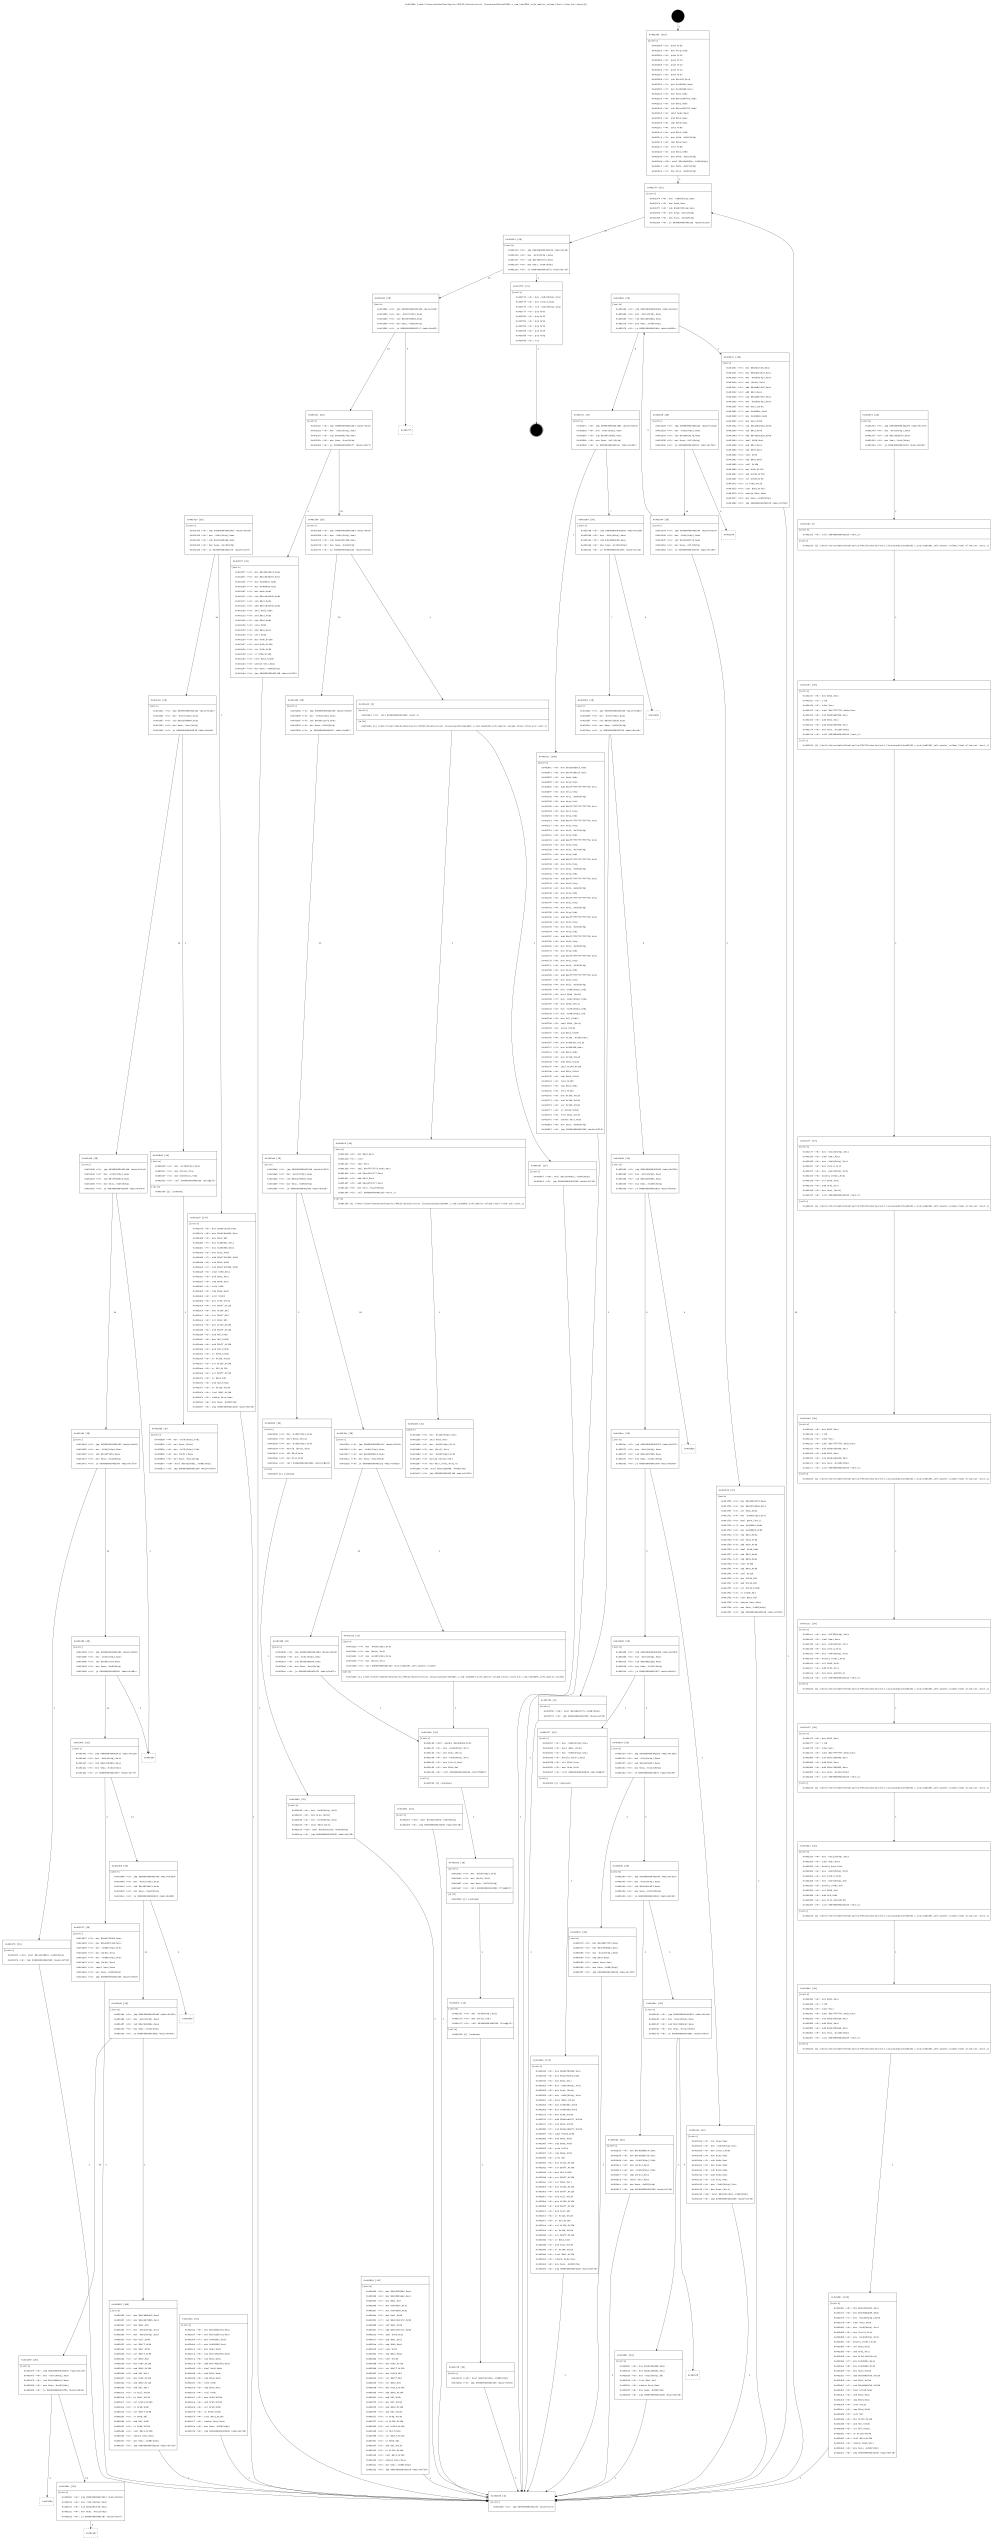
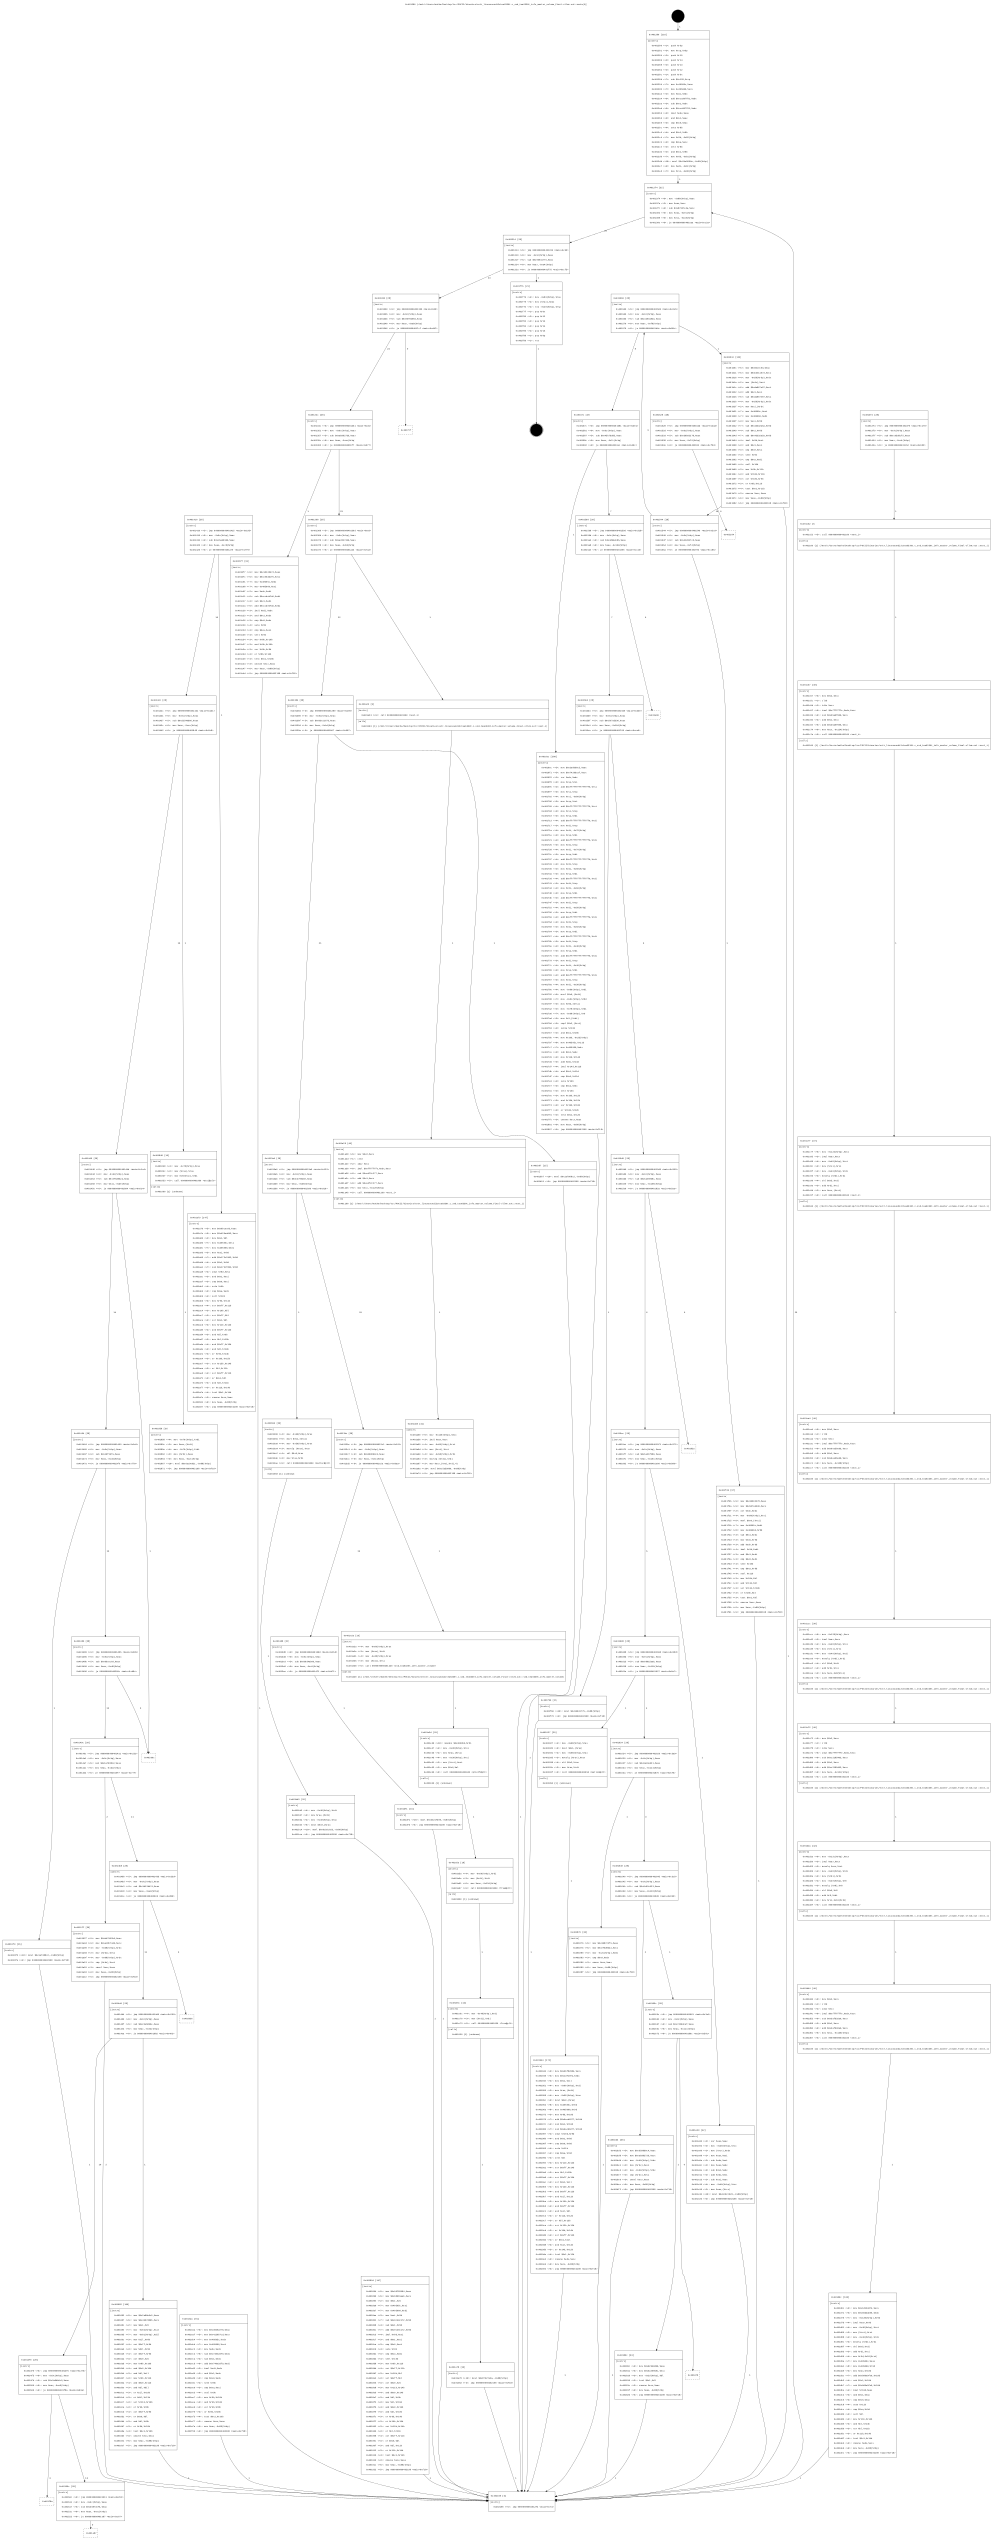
(684, 482) -> (715, 510)
(520, 943) -> (476, 916)
(367, 1712) -> (360, 1743)
(252, 2062) -> none
